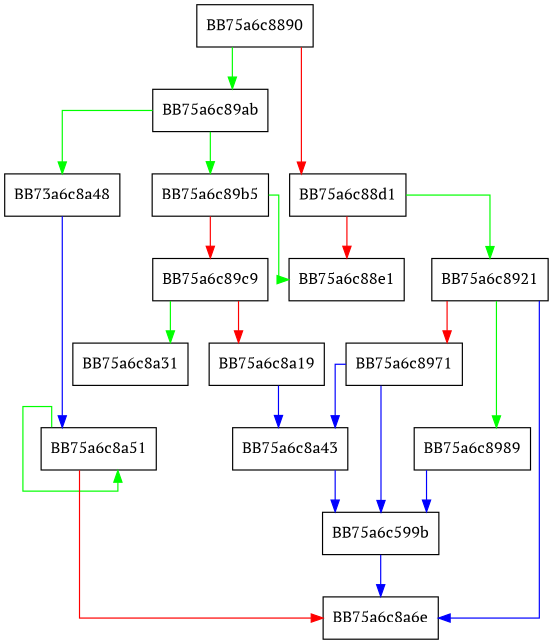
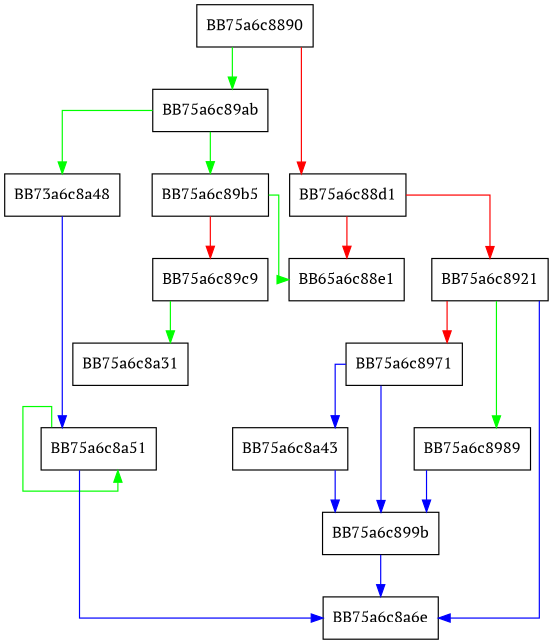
(474, 195) -> (474, 195)
(347, 280) -> (347, 280)
(267, 364) -> none
(381, 533) -> (381, 533)
(121, 618) -> (121, 618)
